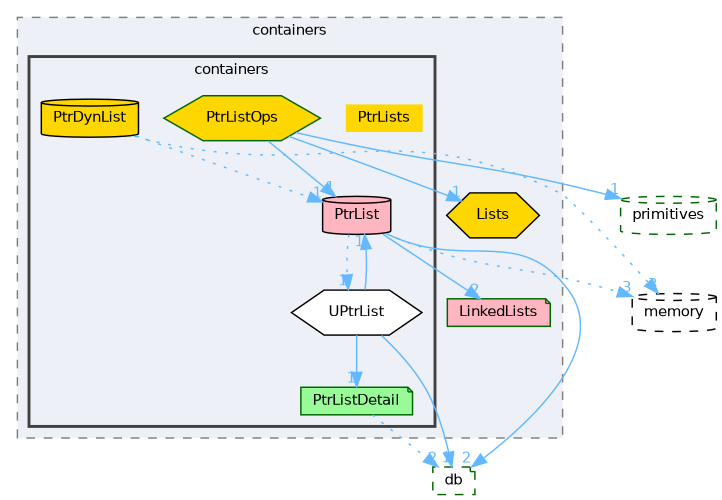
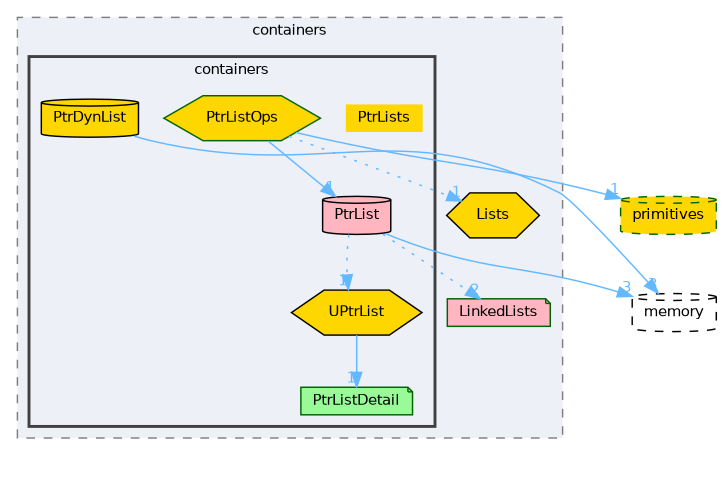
(300, 154) -> (300, 154)
(222, 166) -> none
(369, 166) -> (369, 166)
(668, 215) -> (668, 215)
(425, 262) -> (425, 262)
(501, 267) -> (501, 267)
(366, 269) -> none
(357, 313) -> (357, 313)
(454, 481) -> none
